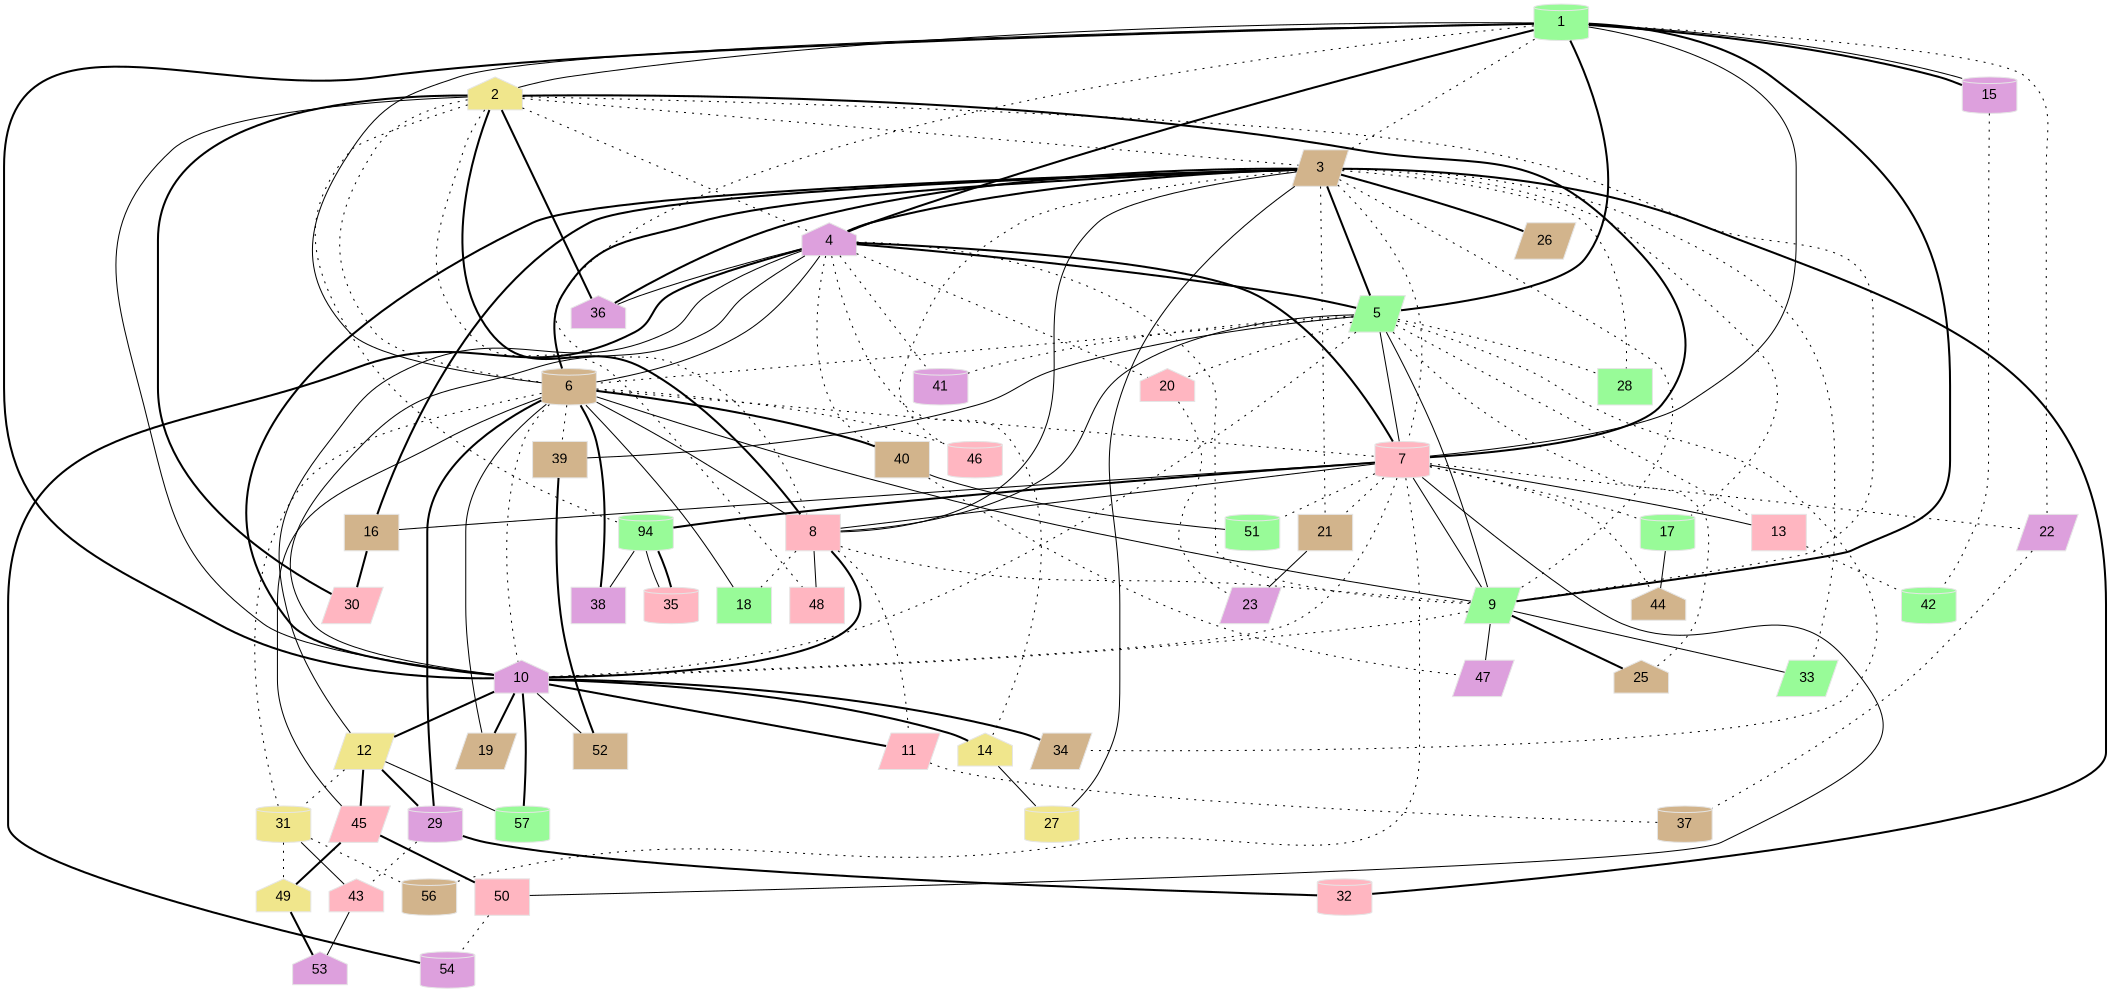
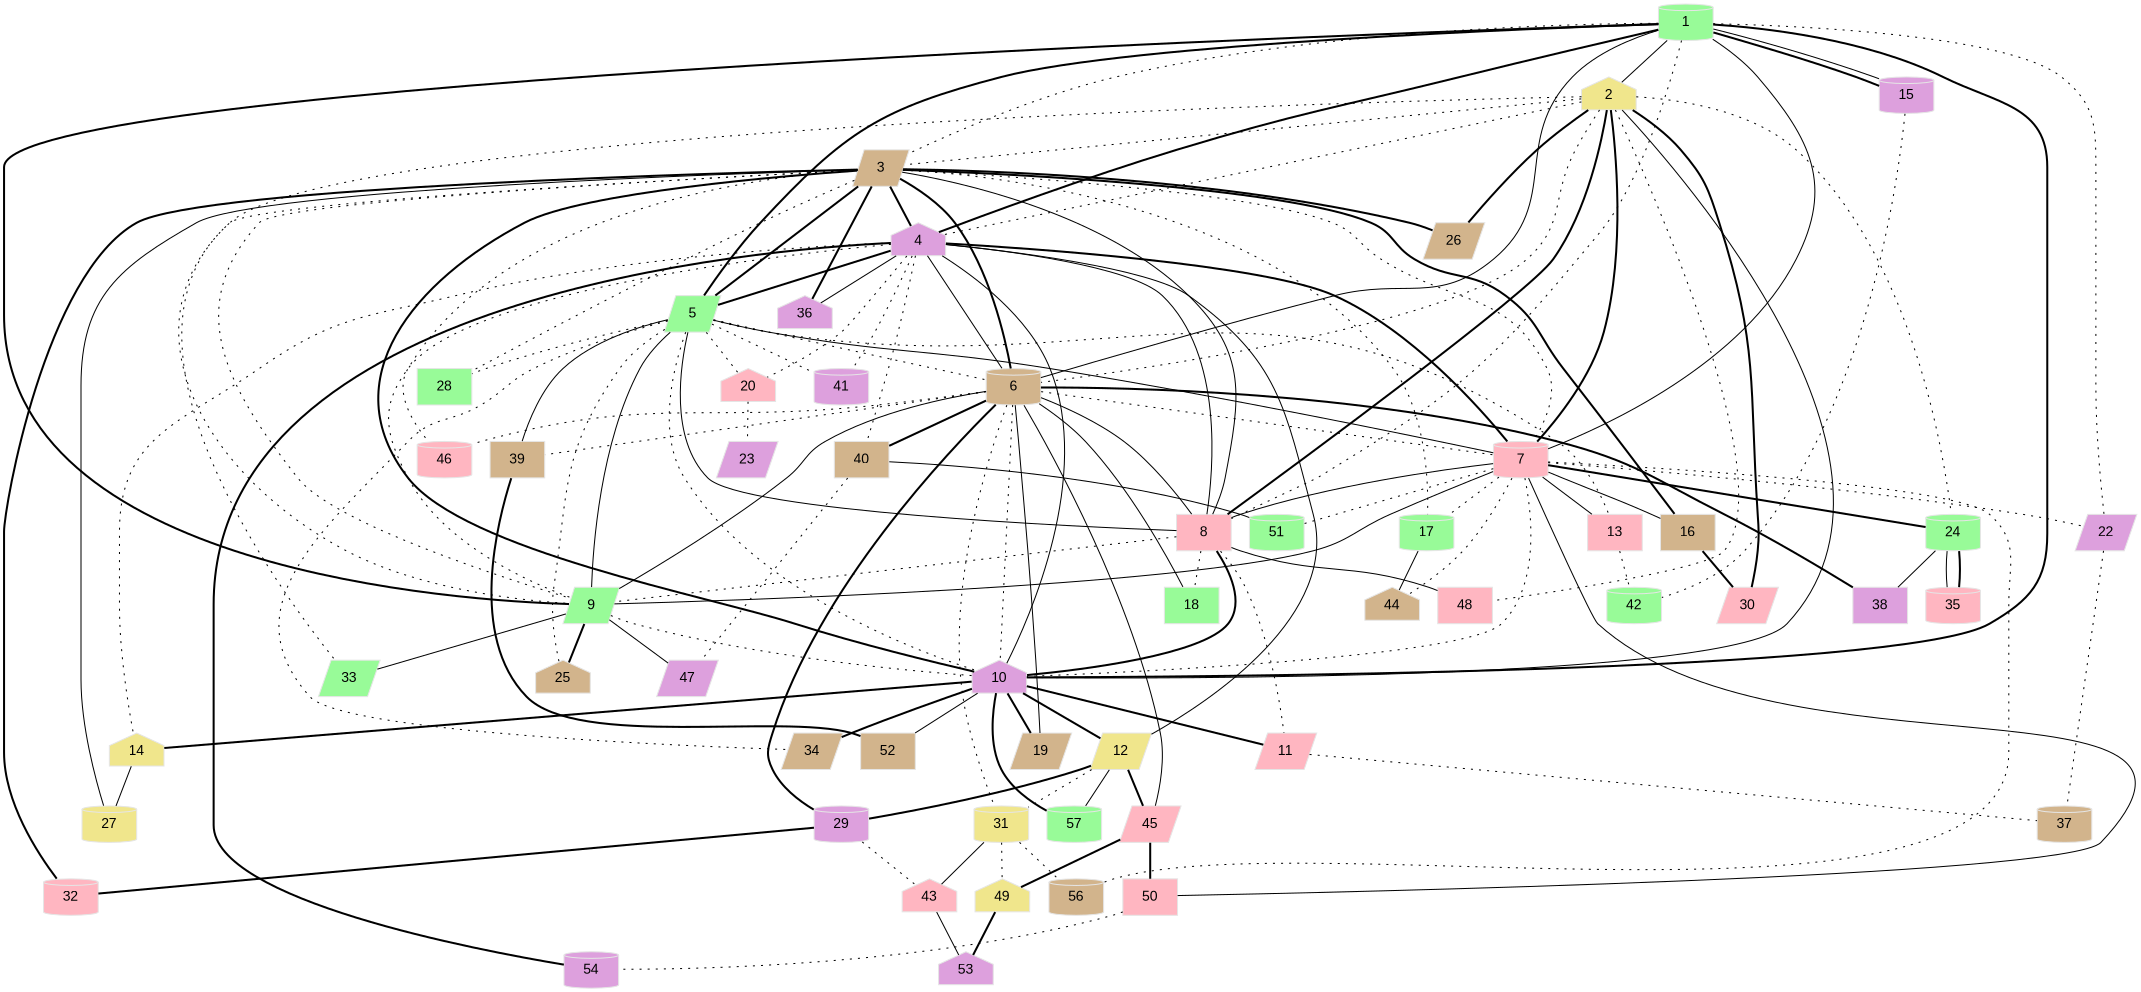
(547, 204) -> (1524, 162)
none -> (1164, 298)
(646, 533) -> (1953, 533)
(1325, 533) -> none
